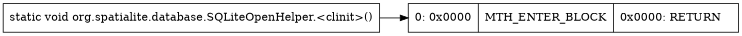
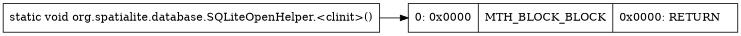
(546, 18) -> (546, 18)
